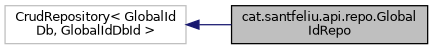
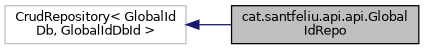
(330, 25) -> (325, 25)
